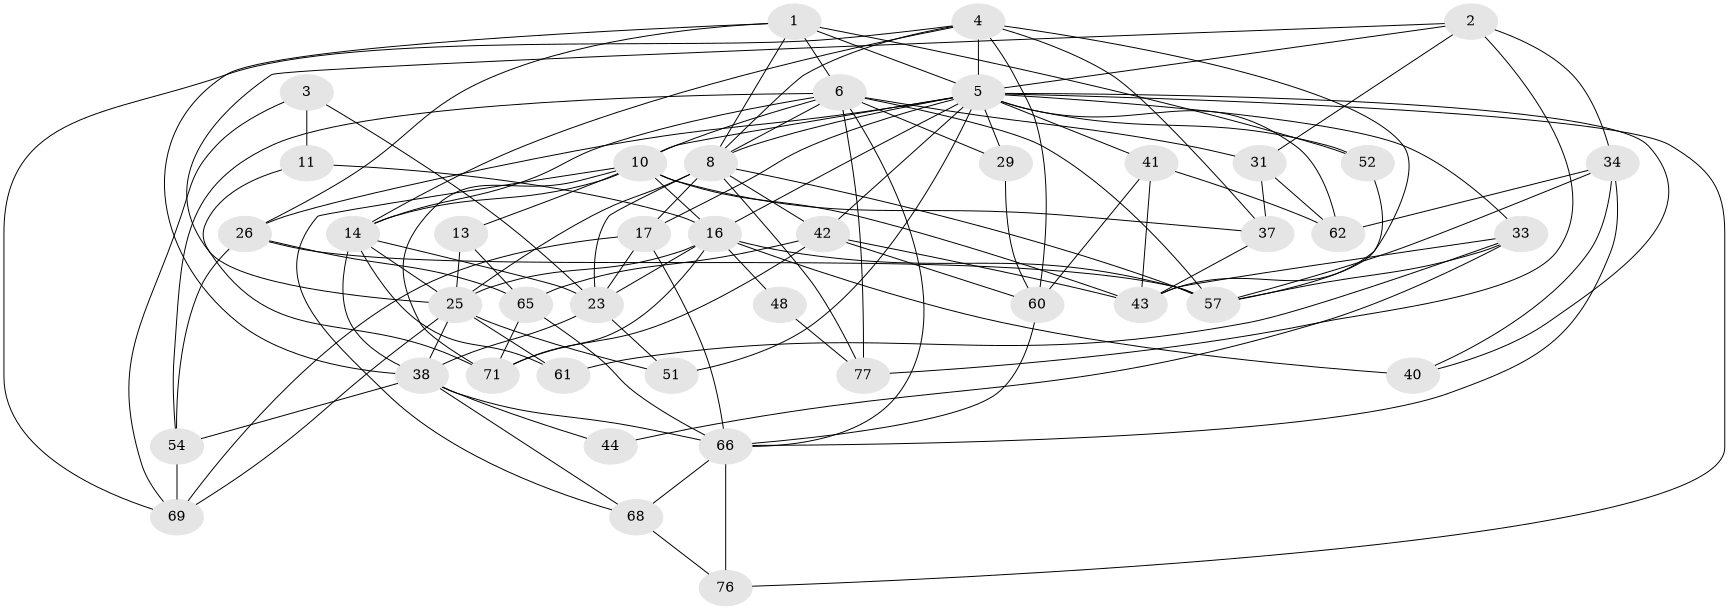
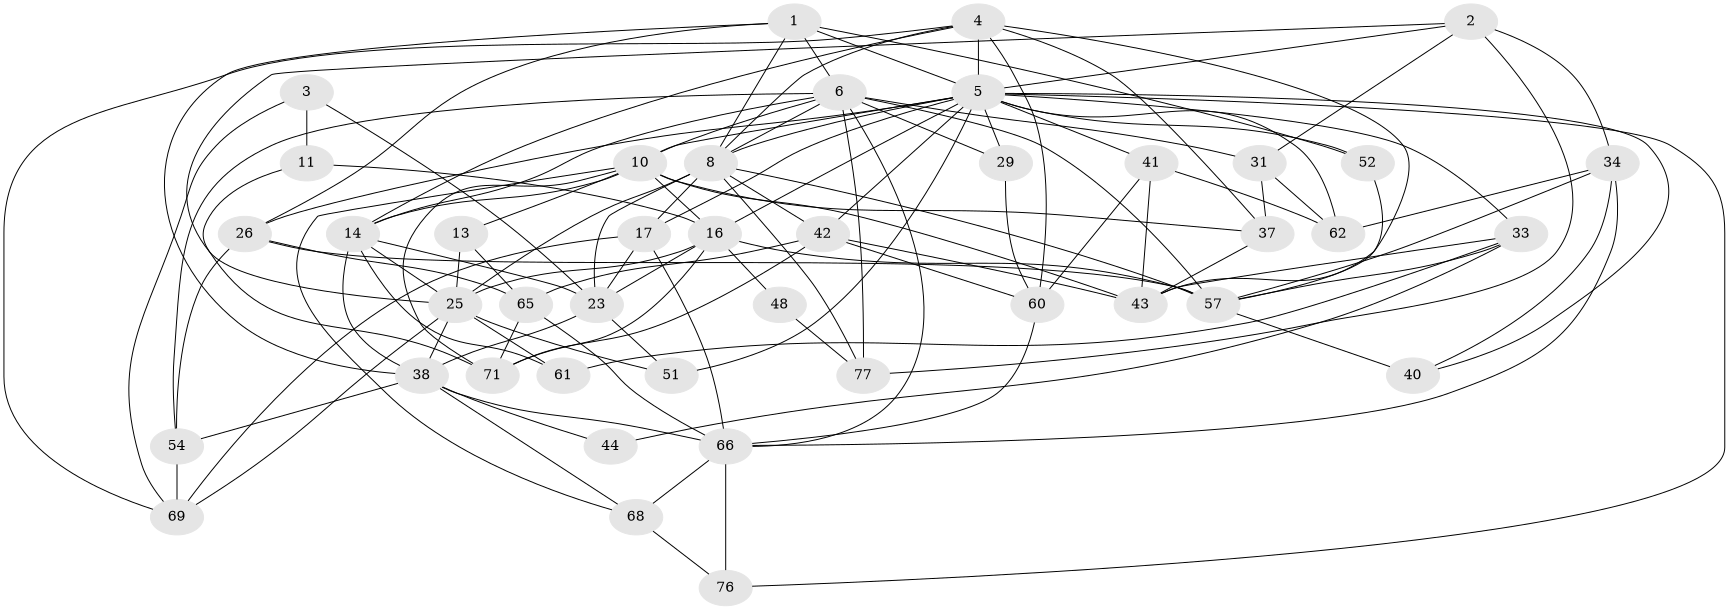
(1057, 333) -> (1313, 340)
